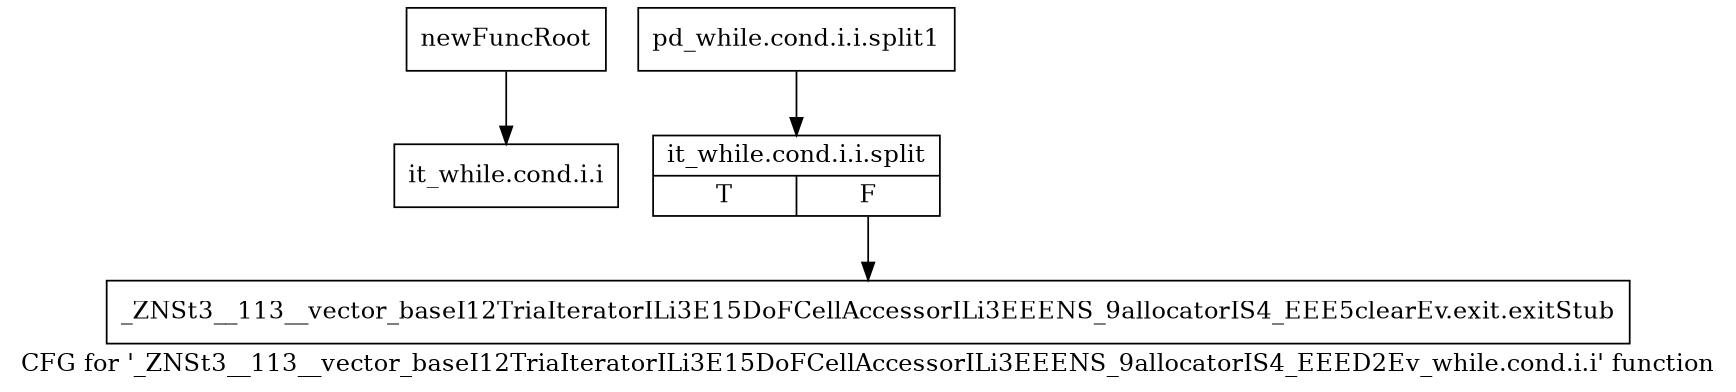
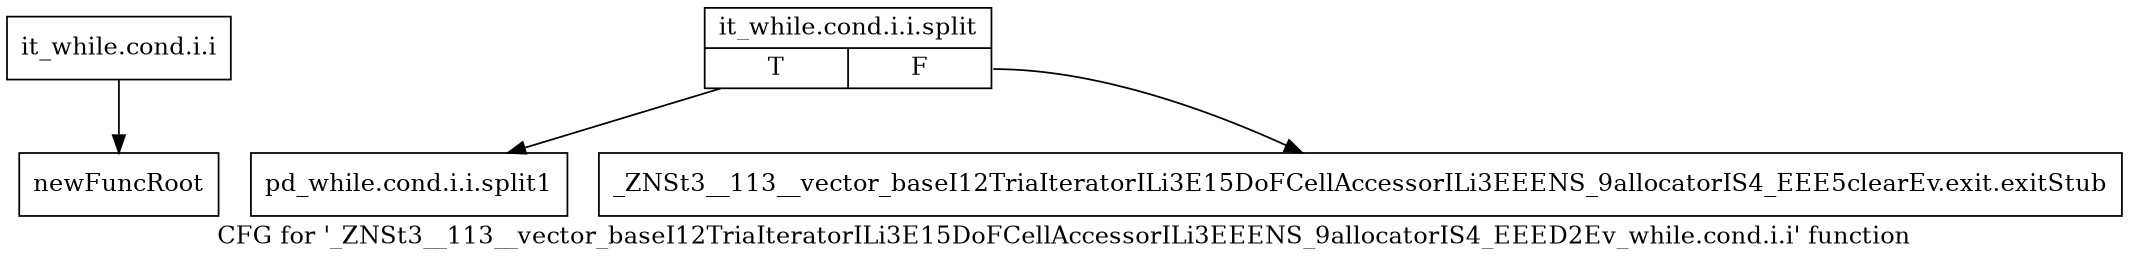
(796, 95) -> (623, 118)
(506, 99) -> (119, 107)
